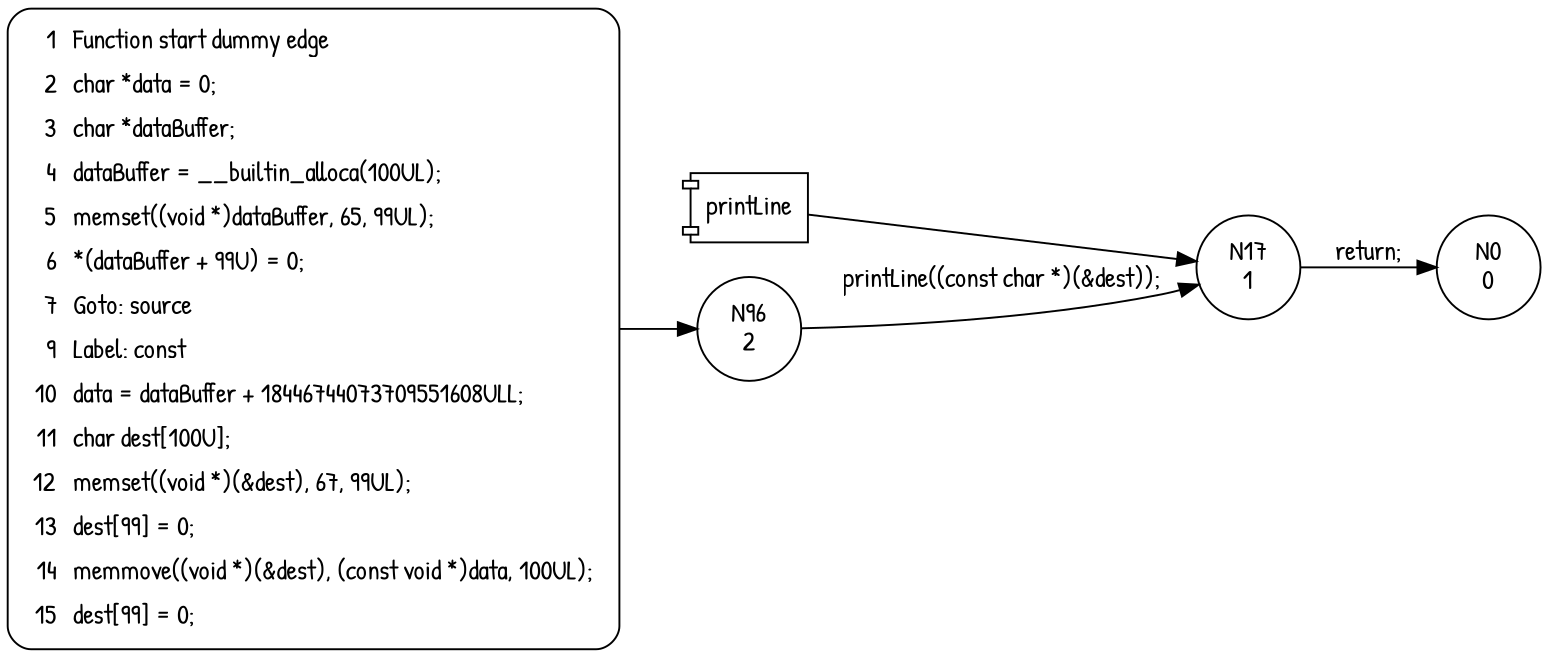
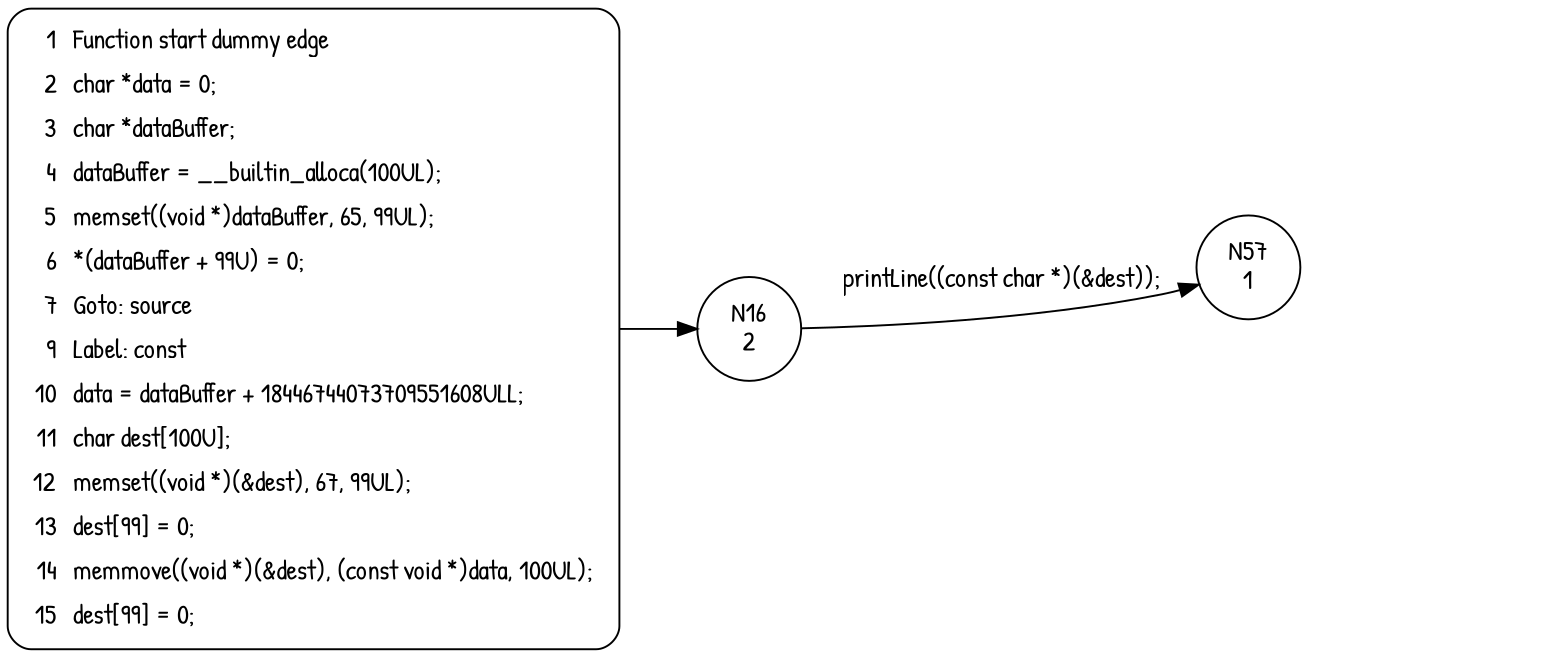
(749, 208) -> none
(1248, 267) -> (1248, 267)
(1489, 267) -> none
(749, 329) -> (749, 329)
